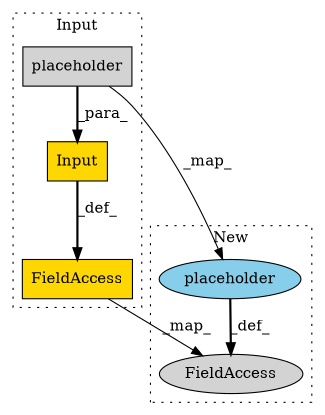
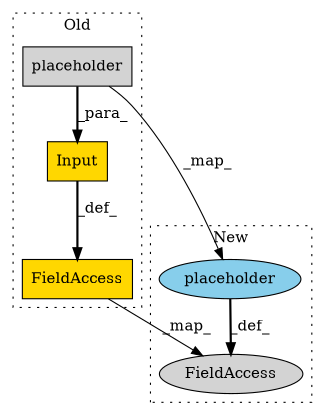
(77, 26) -> (77, 26)
